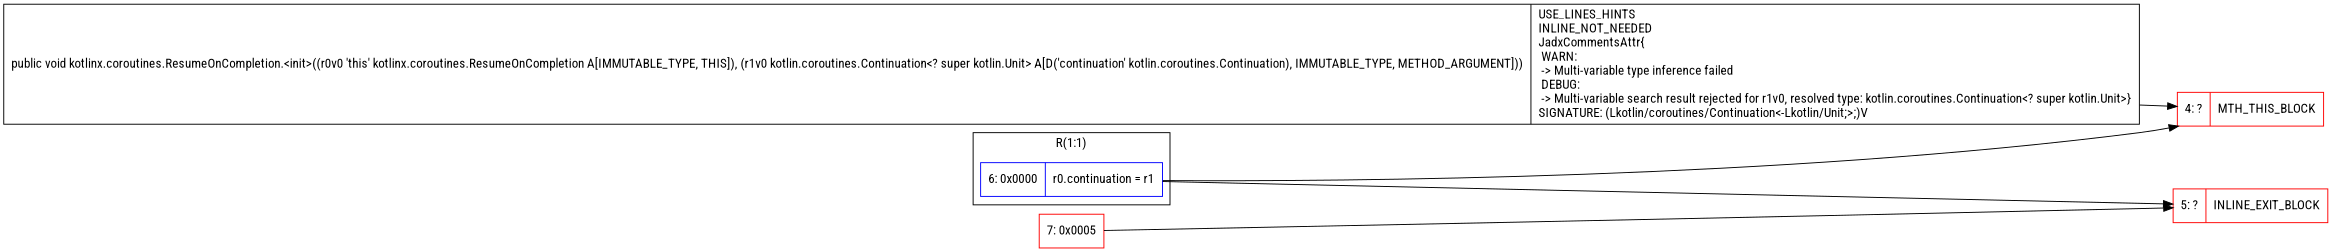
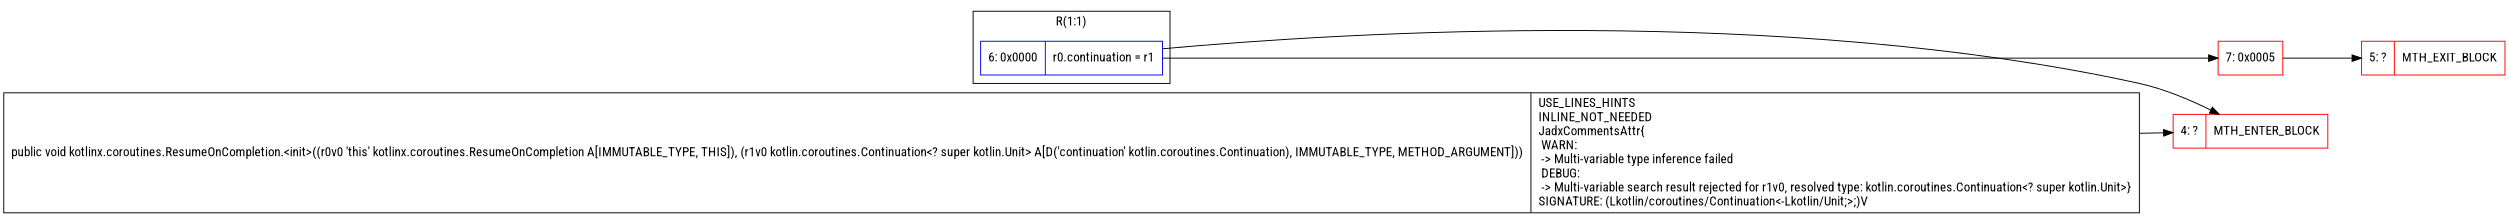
(2267, 109) -> (2267, 131)
(1663, 193) -> (1686, 58)
(2267, 205) -> (2450, 58)
